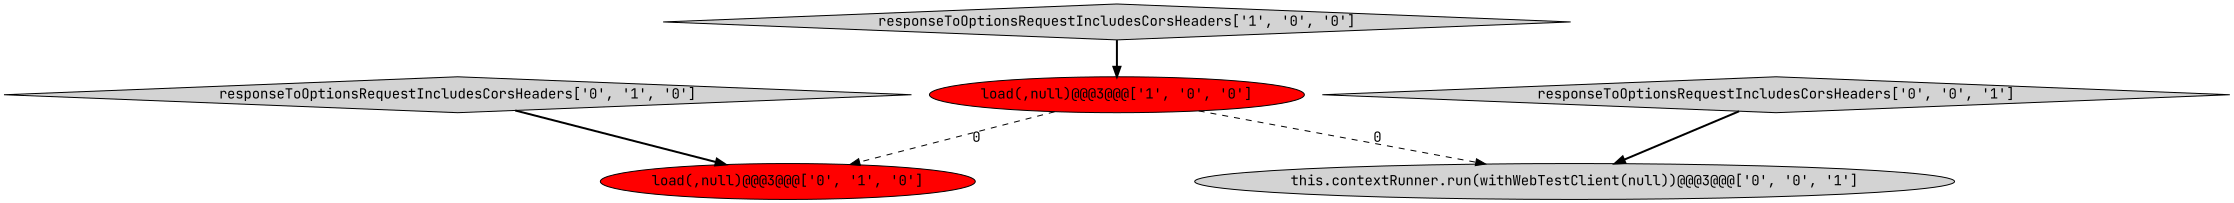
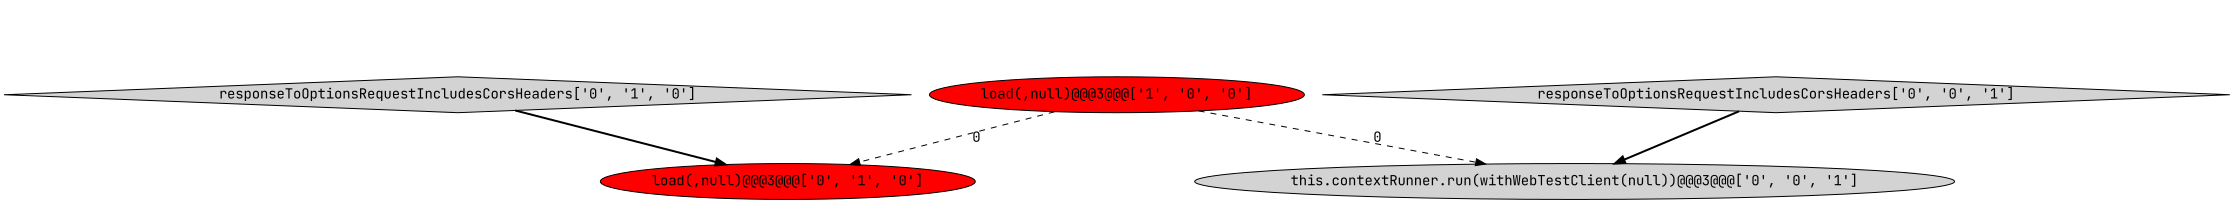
(1117, 22) -> none
